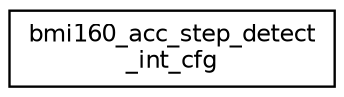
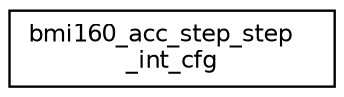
(172, 49) -> (172, 49)
